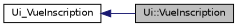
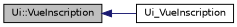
(123, 13) -> (124, 13)
